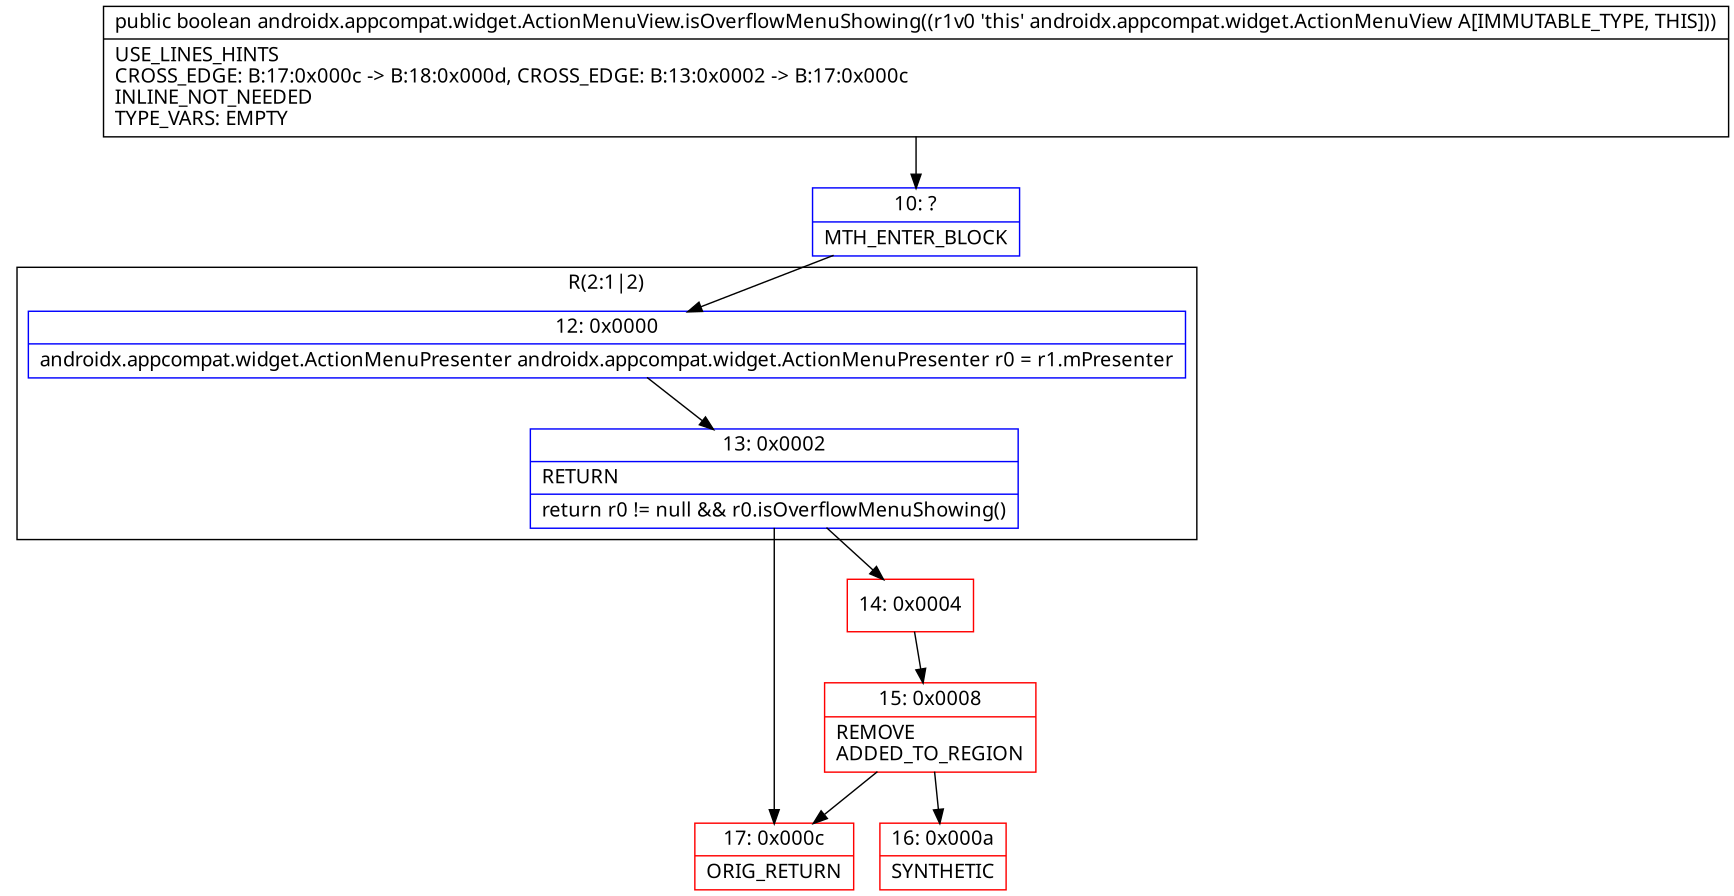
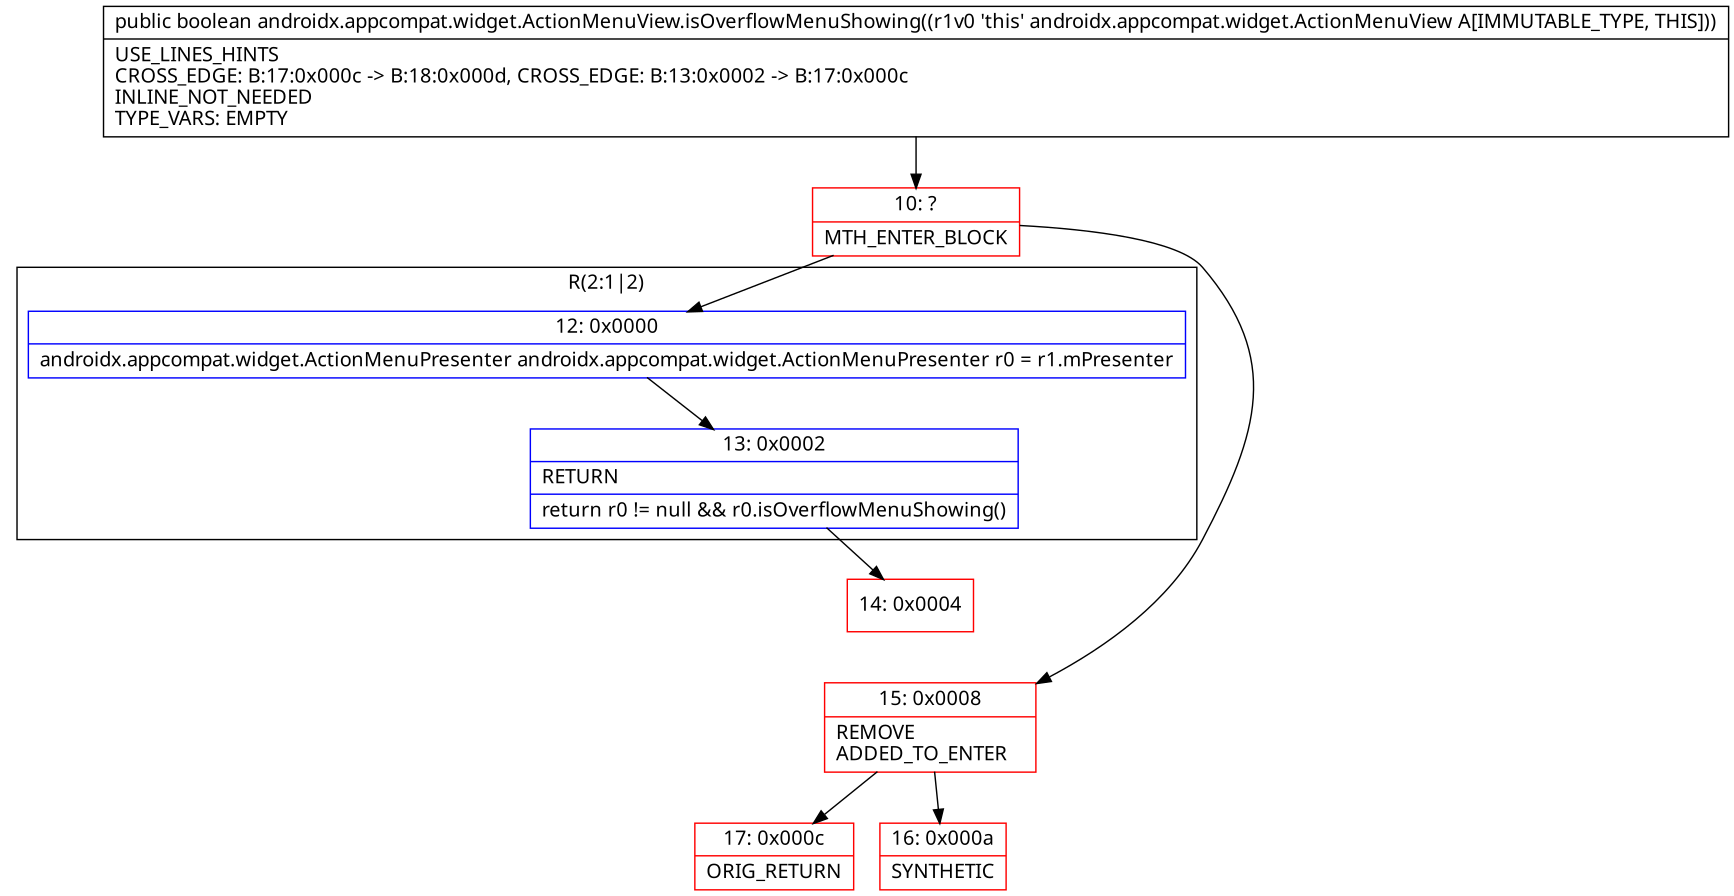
(916, 222) -> (916, 222)
(918, 650) -> (1251, 411)
(774, 669) -> none
(930, 754) -> (922, 754)
